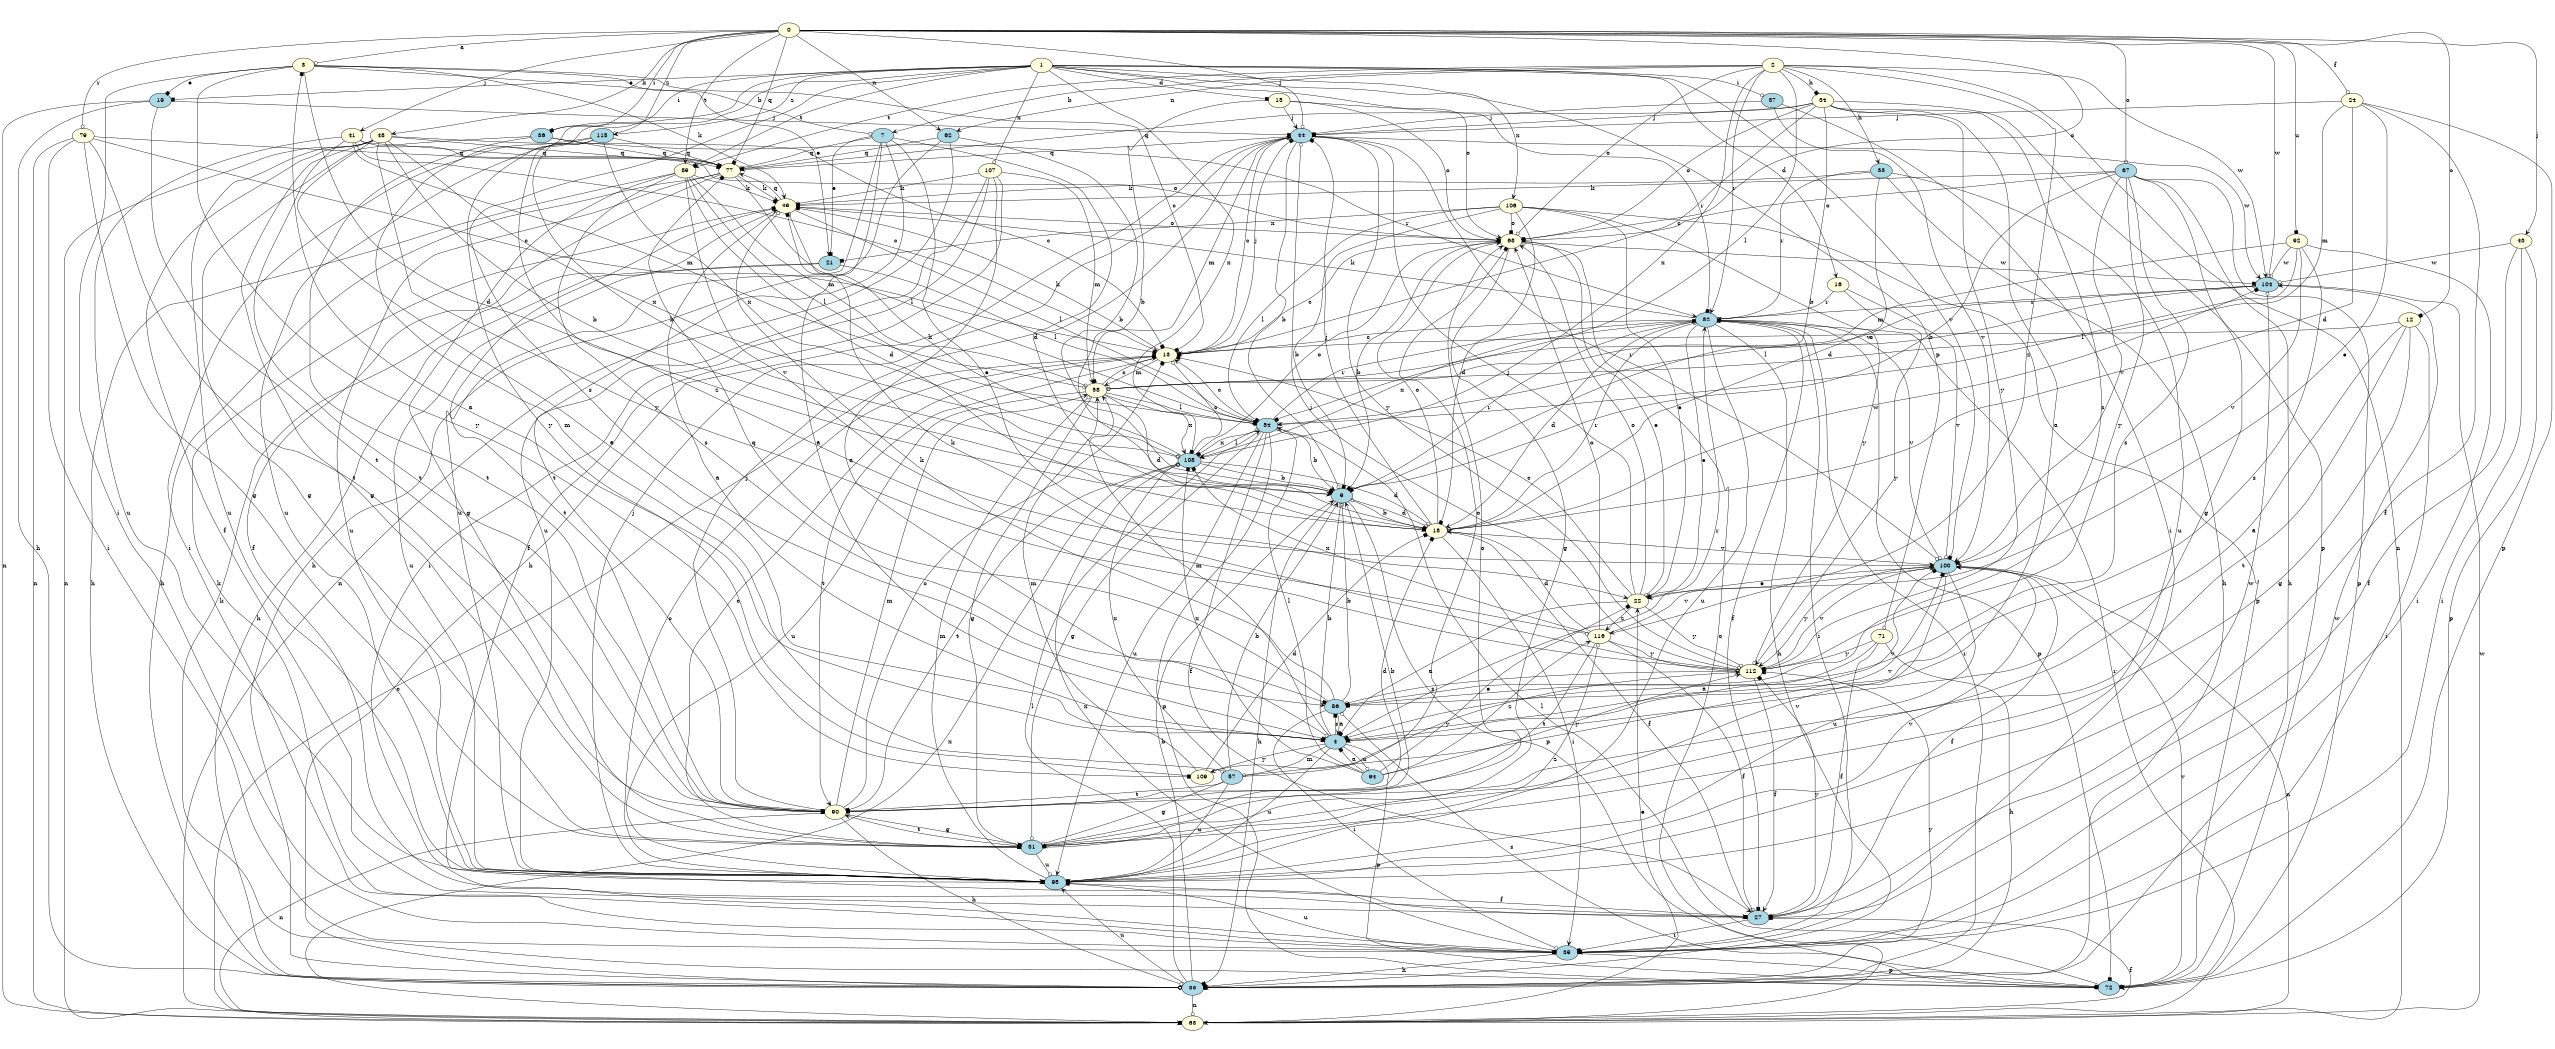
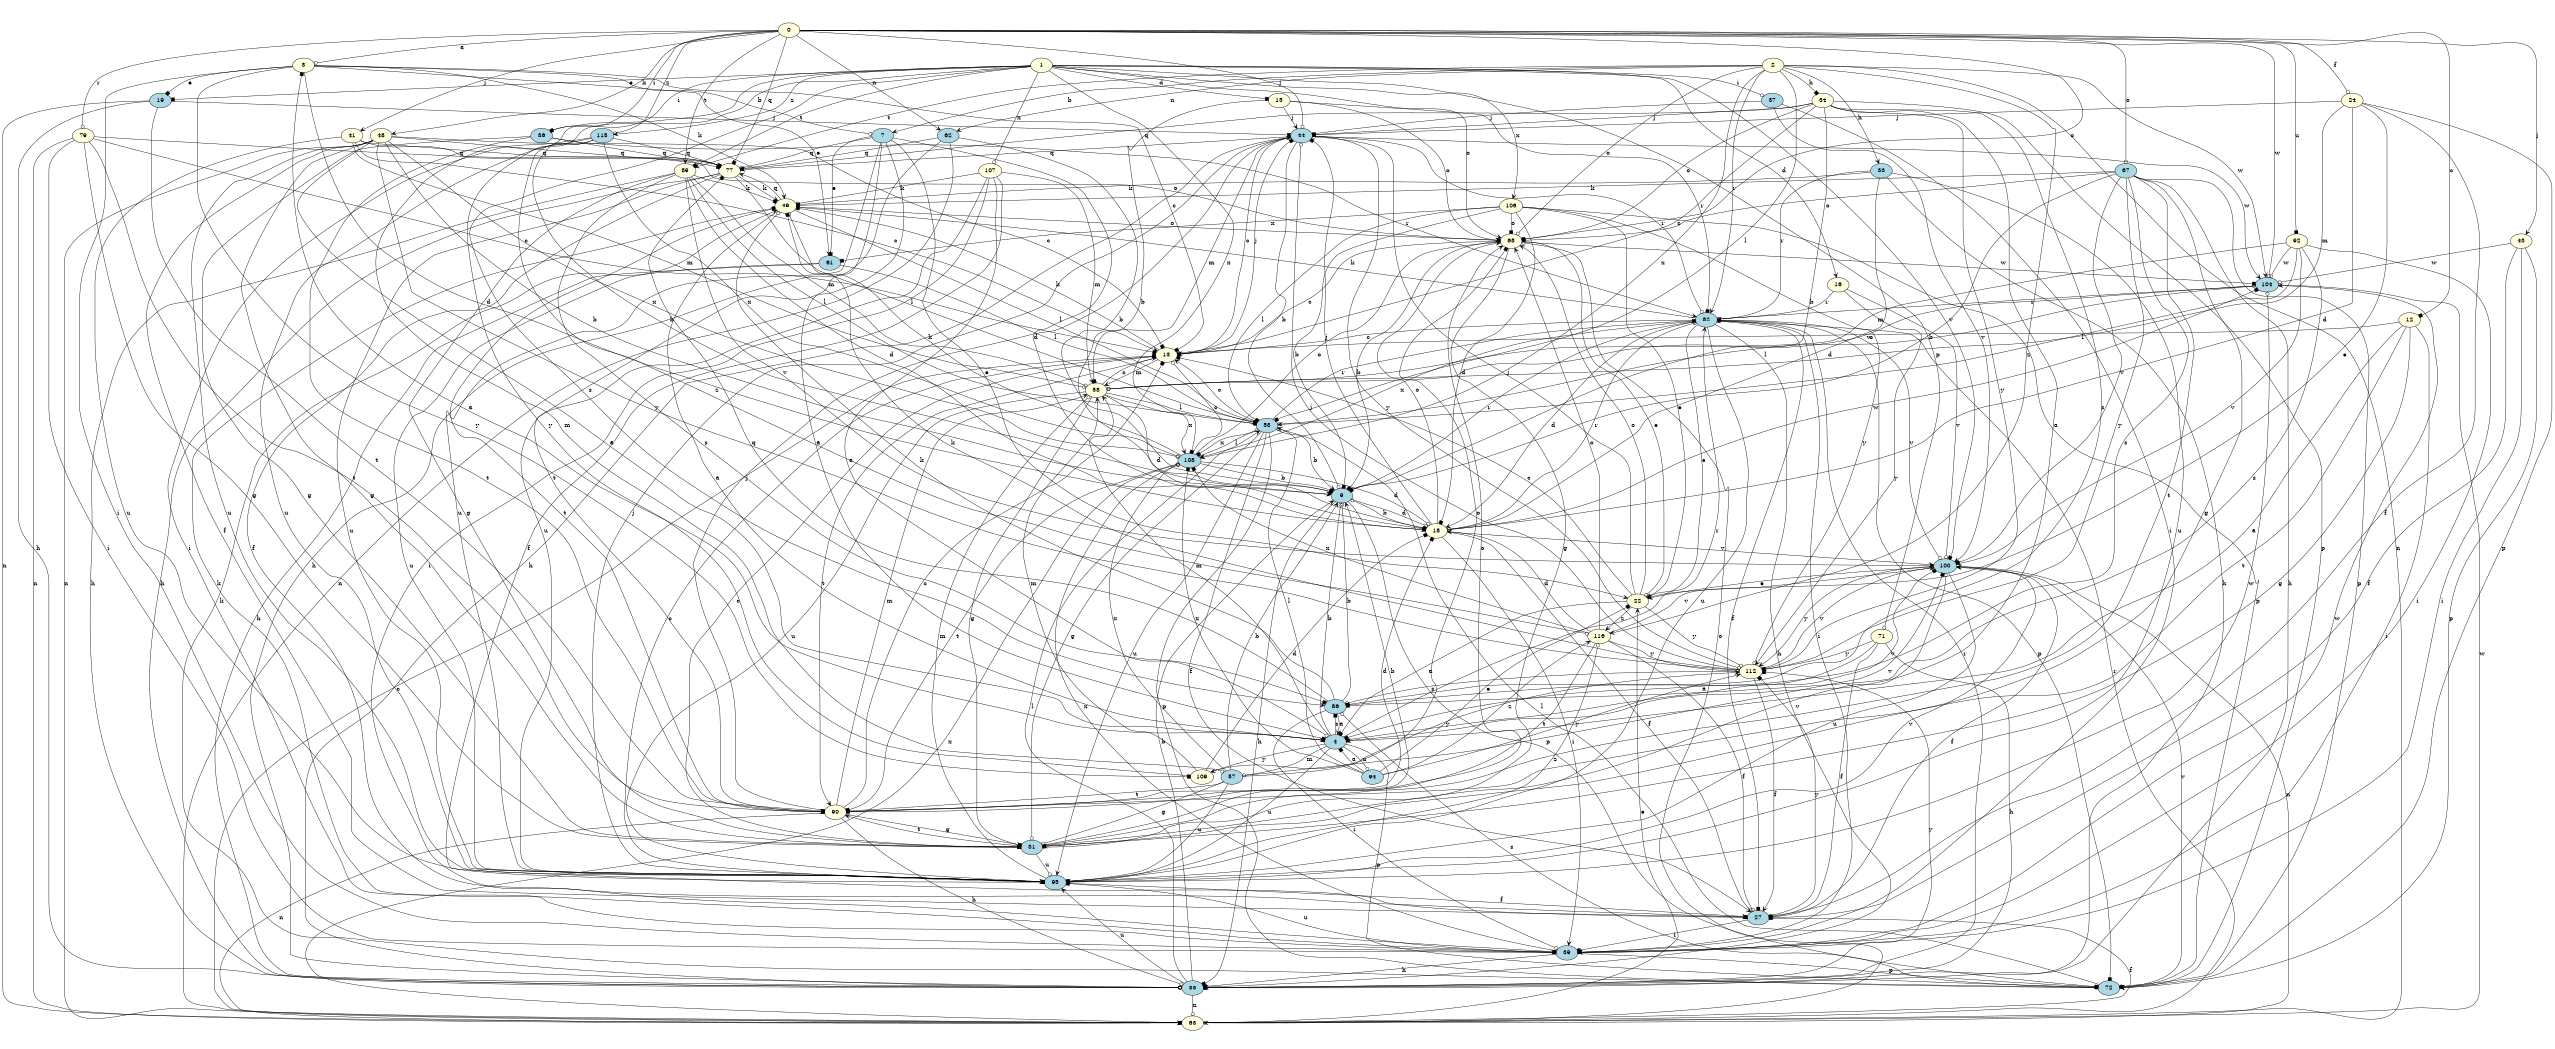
(830, 263) -> (830, 263)
(1556, 327) -> (1528, 198)
(1267, 425) -> (1267, 425)
(446, 500) -> (1683, 731)
